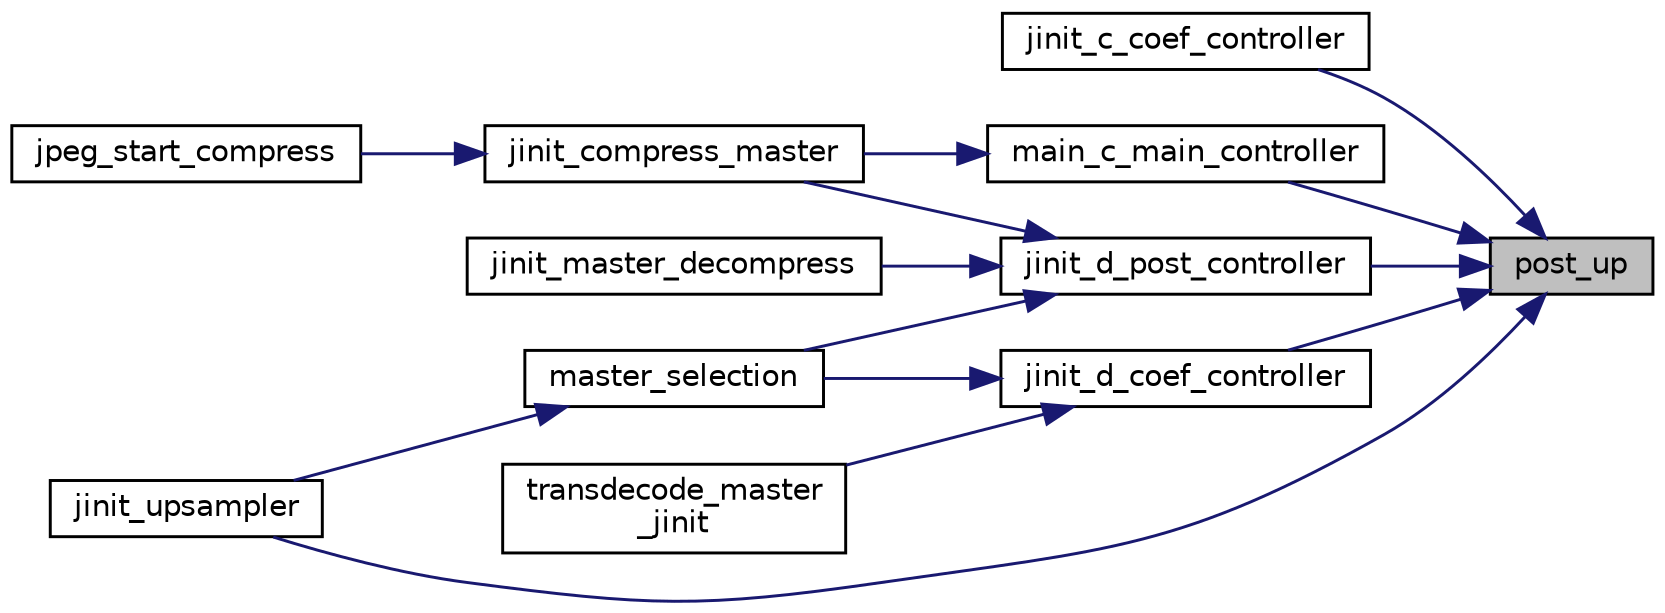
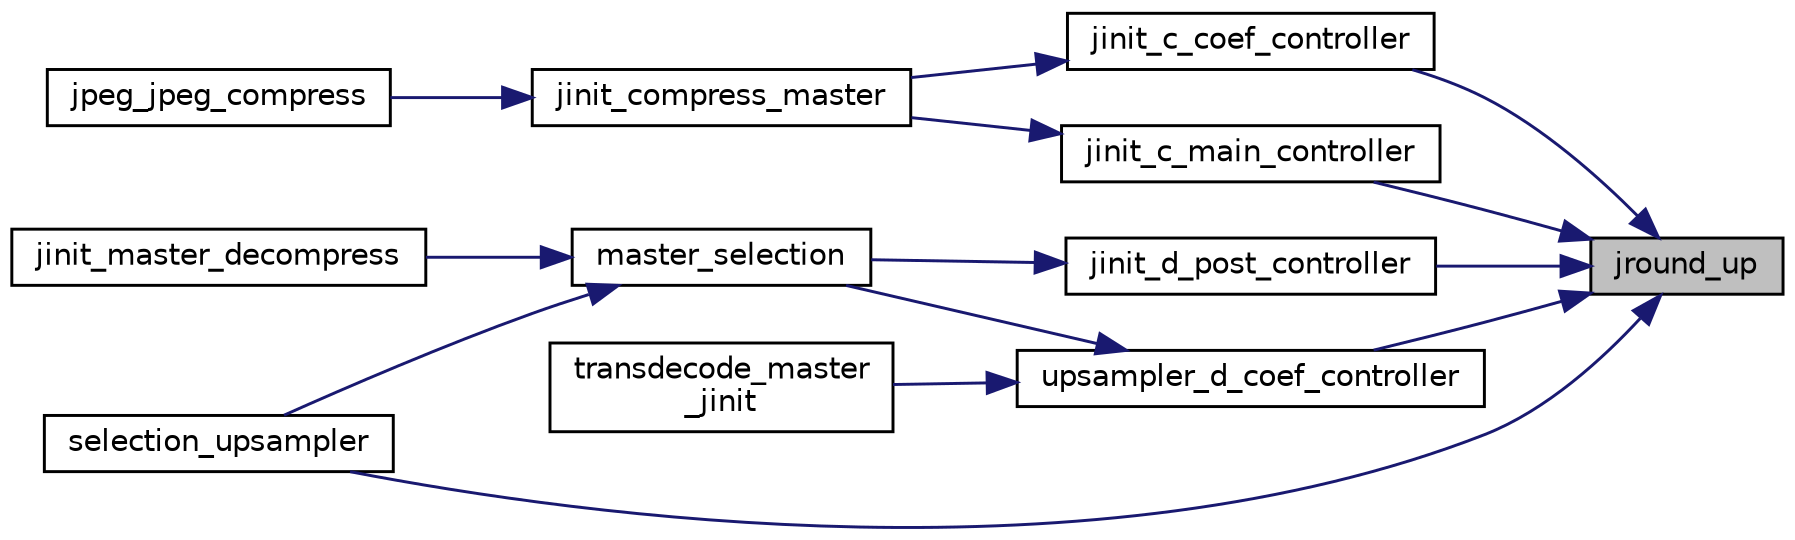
(186, 154) -> (219, 98)
(1186, 154) -> (1251, 154)
(915, 207) -> (974, 71)
(926, 266) -> (483, 257)
(1572, 266) -> (1687, 266)
(1186, 378) -> (1251, 379)
(186, 509) -> (219, 444)
